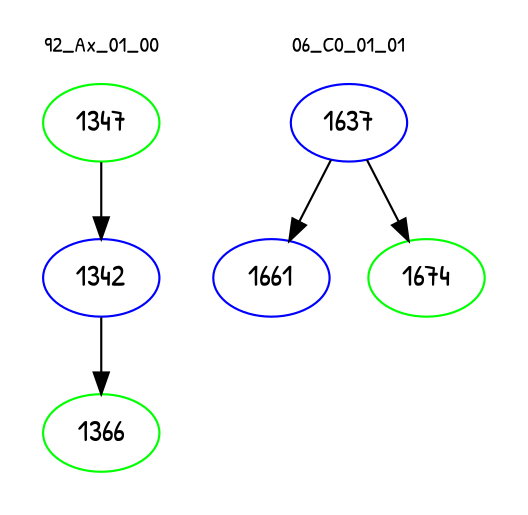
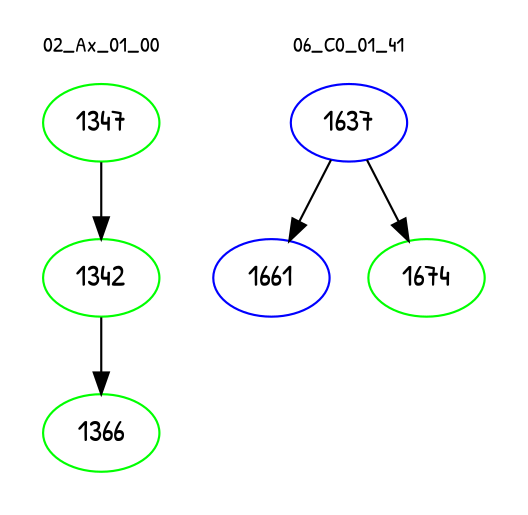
(102, 46) -> (102, 46)
(349, 46) -> (349, 46)
(101, 278) -> (101, 278)
